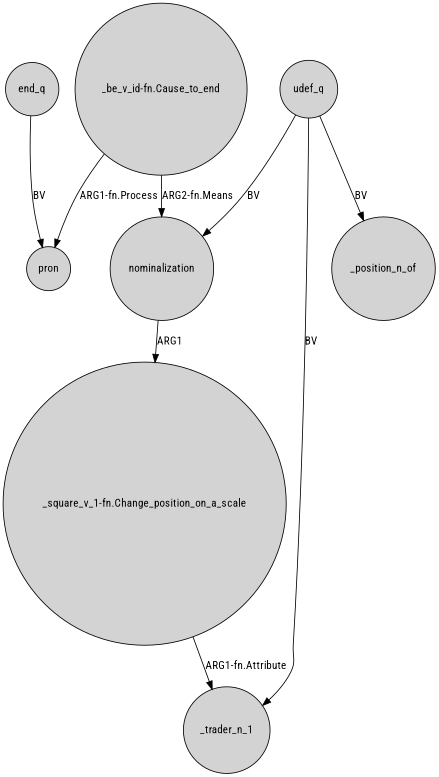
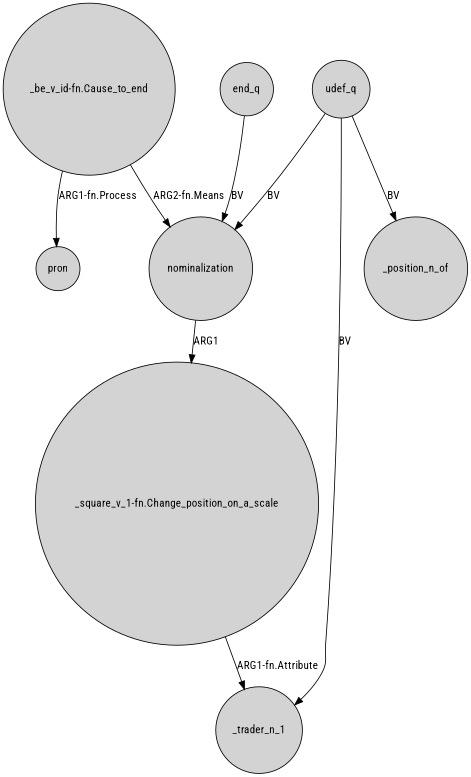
(31, 178) -> (237, 165)
